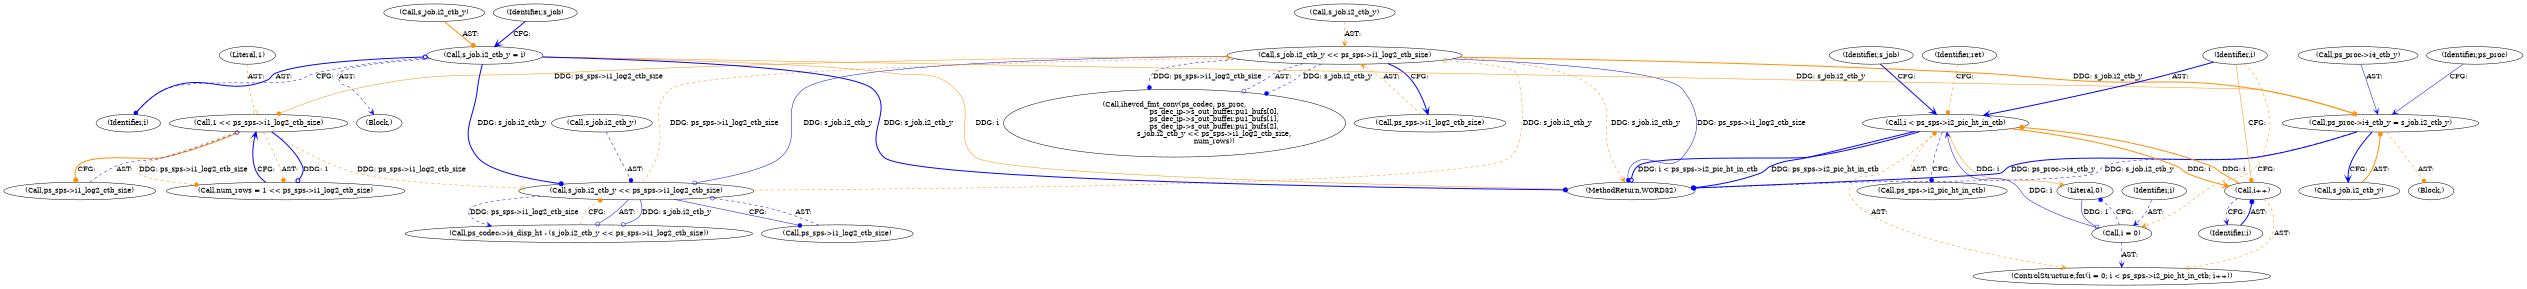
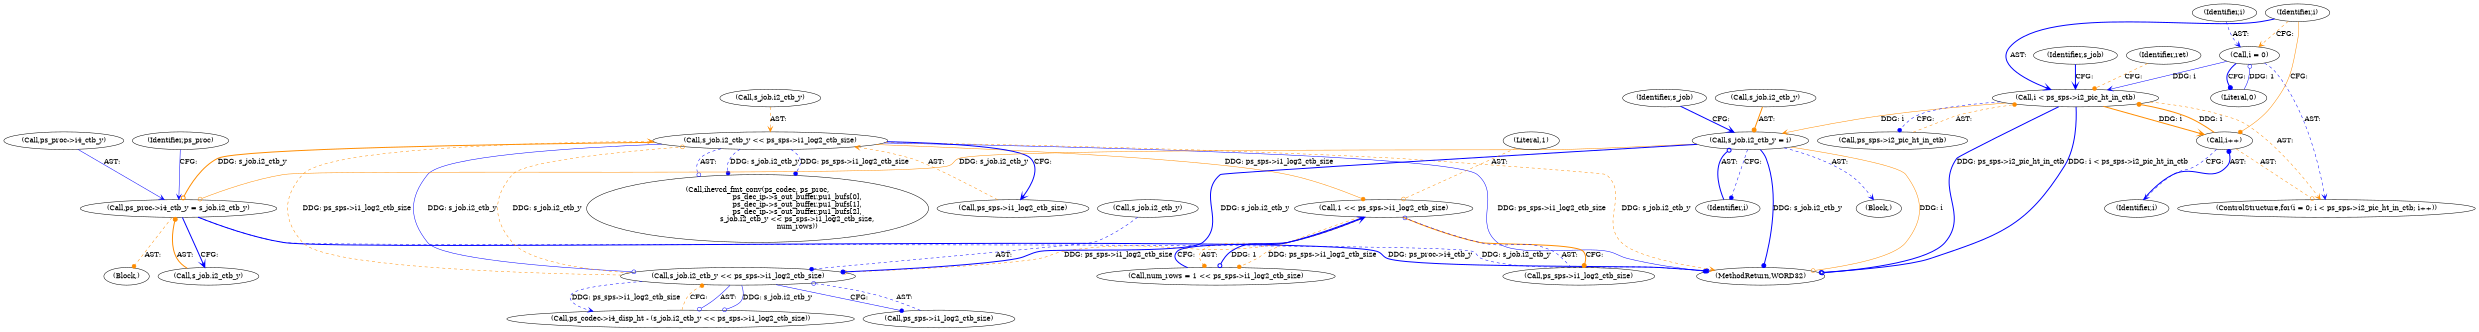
(1449, 73) -> (949, 166)
(1973, 171) -> (1896, 114)
(2113, 211) -> (2228, 73)
